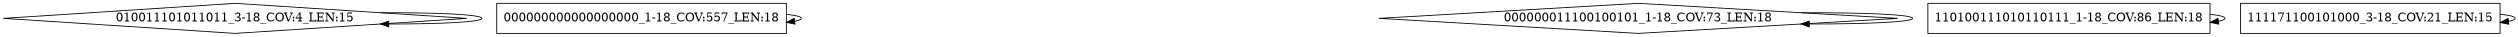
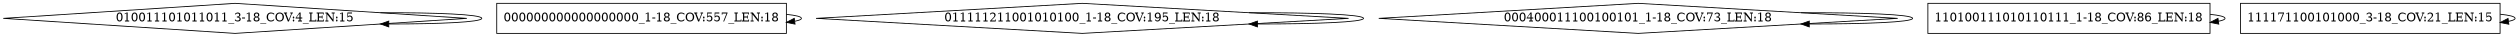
none -> (1082, 18)
(1638, 18) -> (1638, 18)
